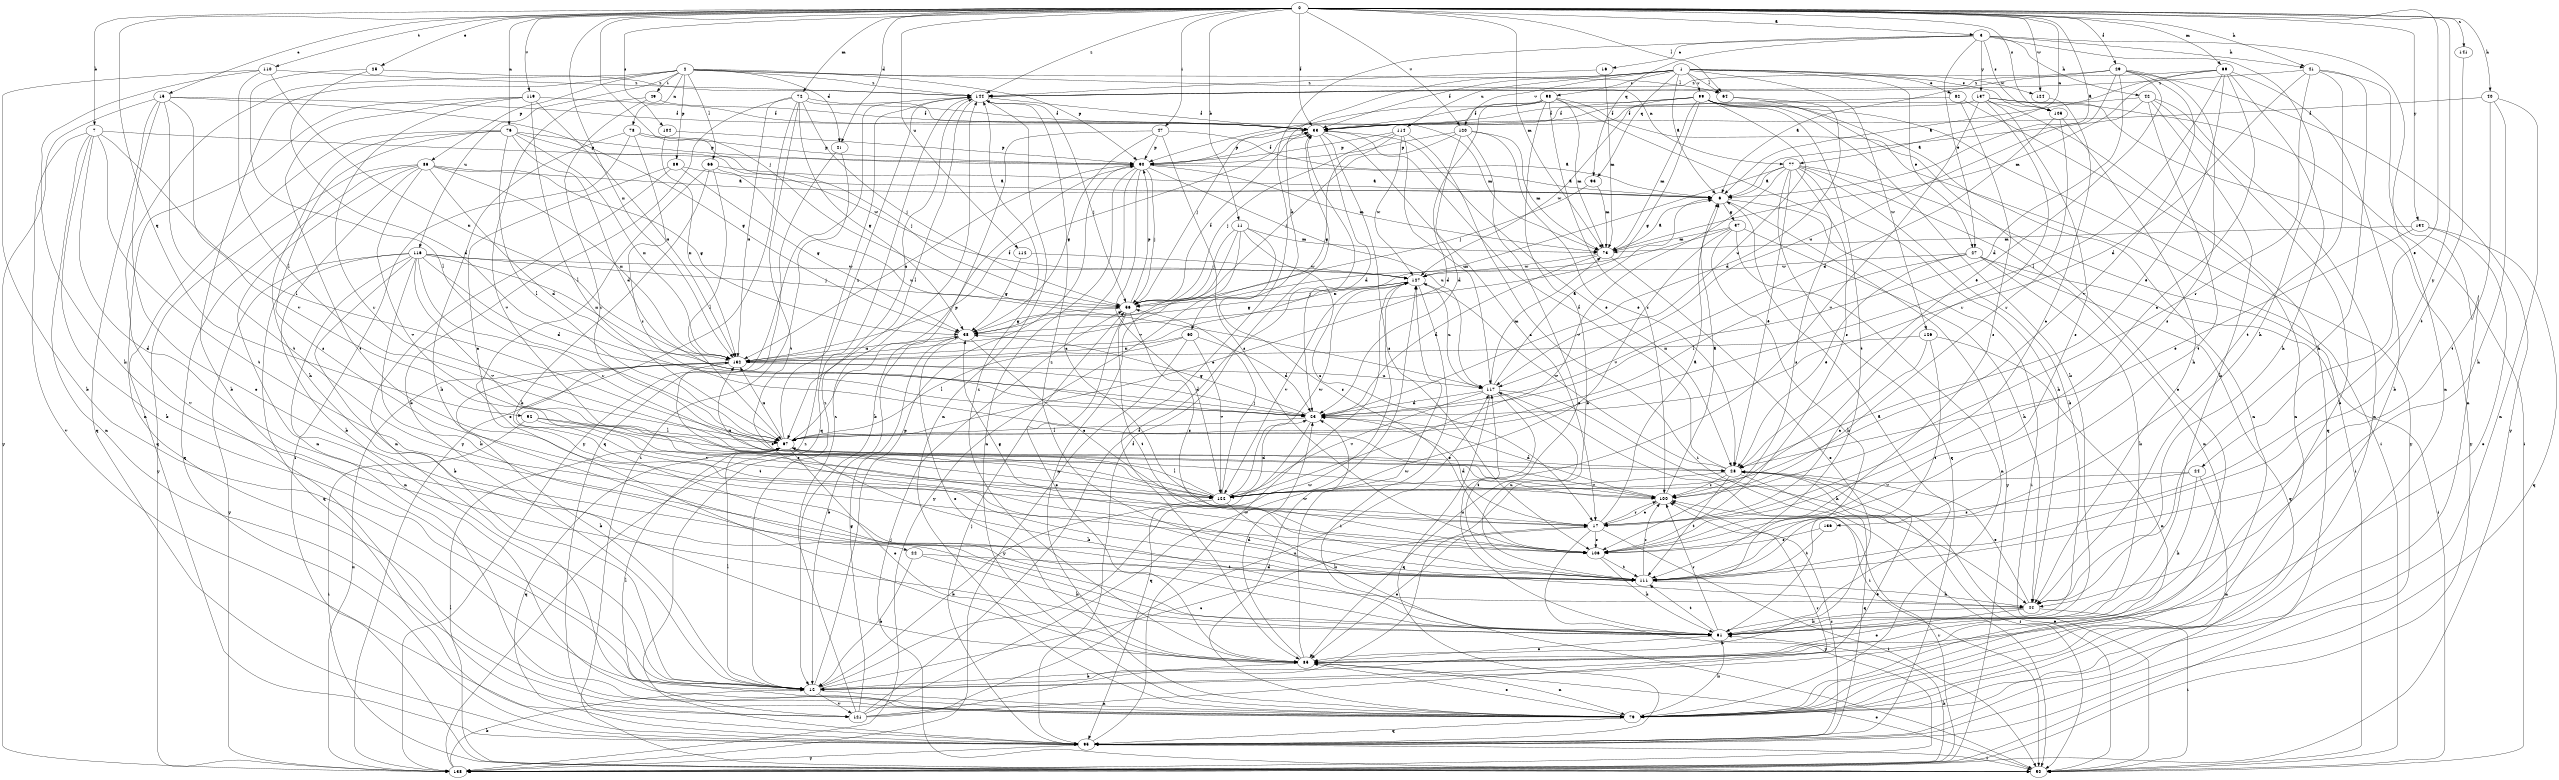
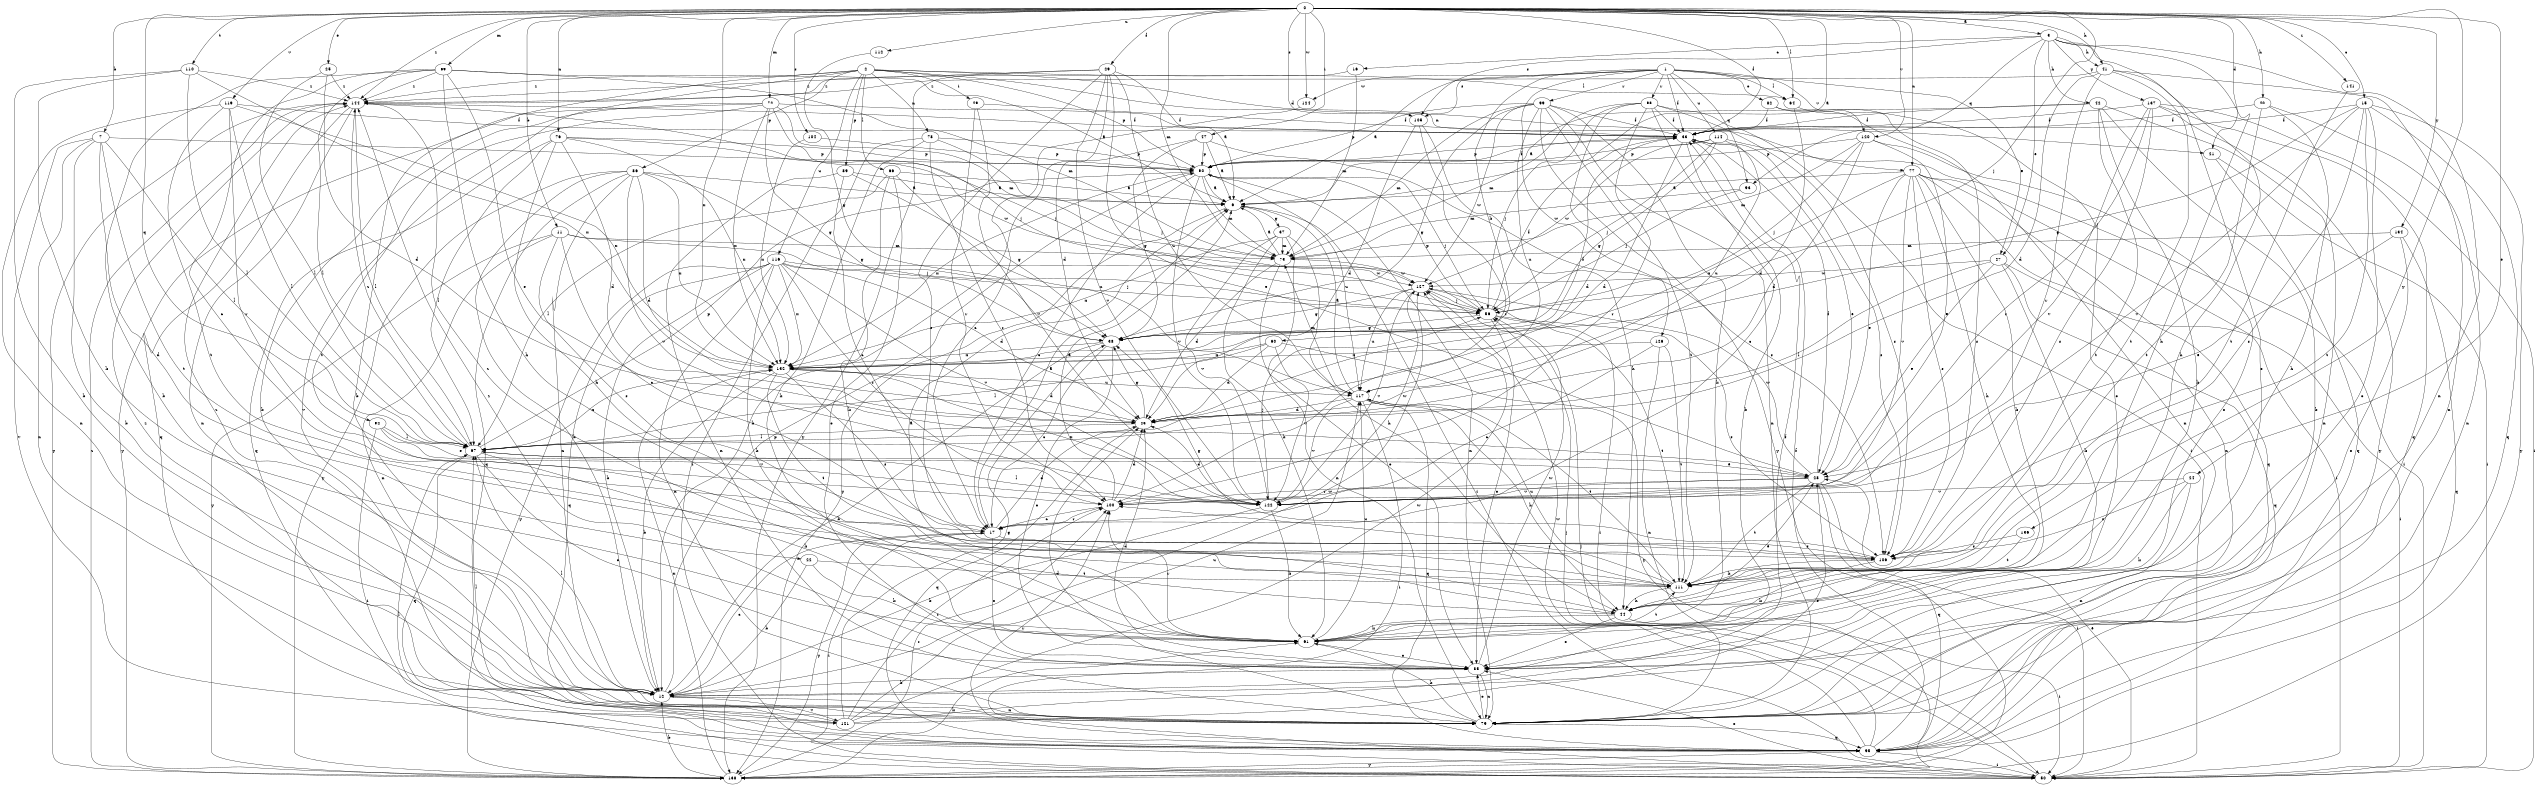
(1218, 262) -> none
(749, 487) -> (2191, 397)
(1624, 567) -> (1729, 574)
